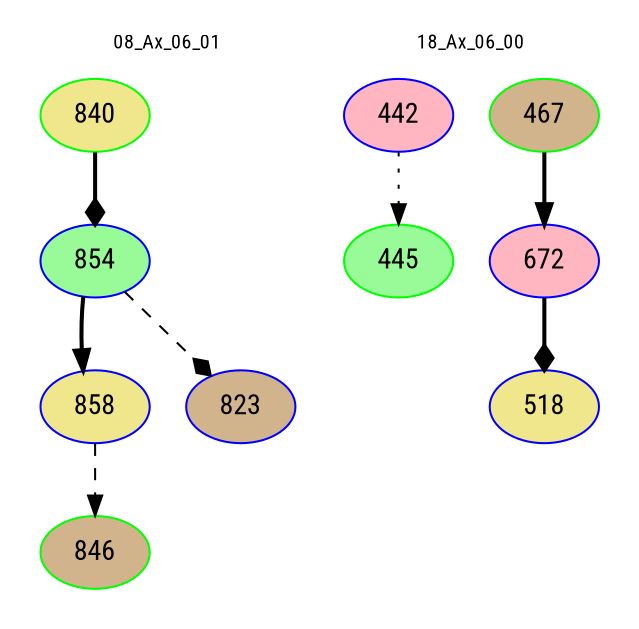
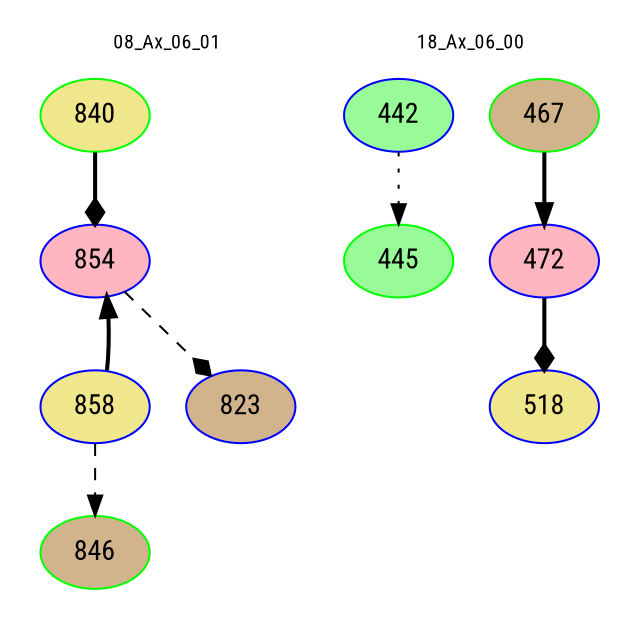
(399, 115) -> (399, 115)
(95, 261) -> (95, 261)
(544, 261) -> (544, 261)
(82, 323) -> (109, 344)
